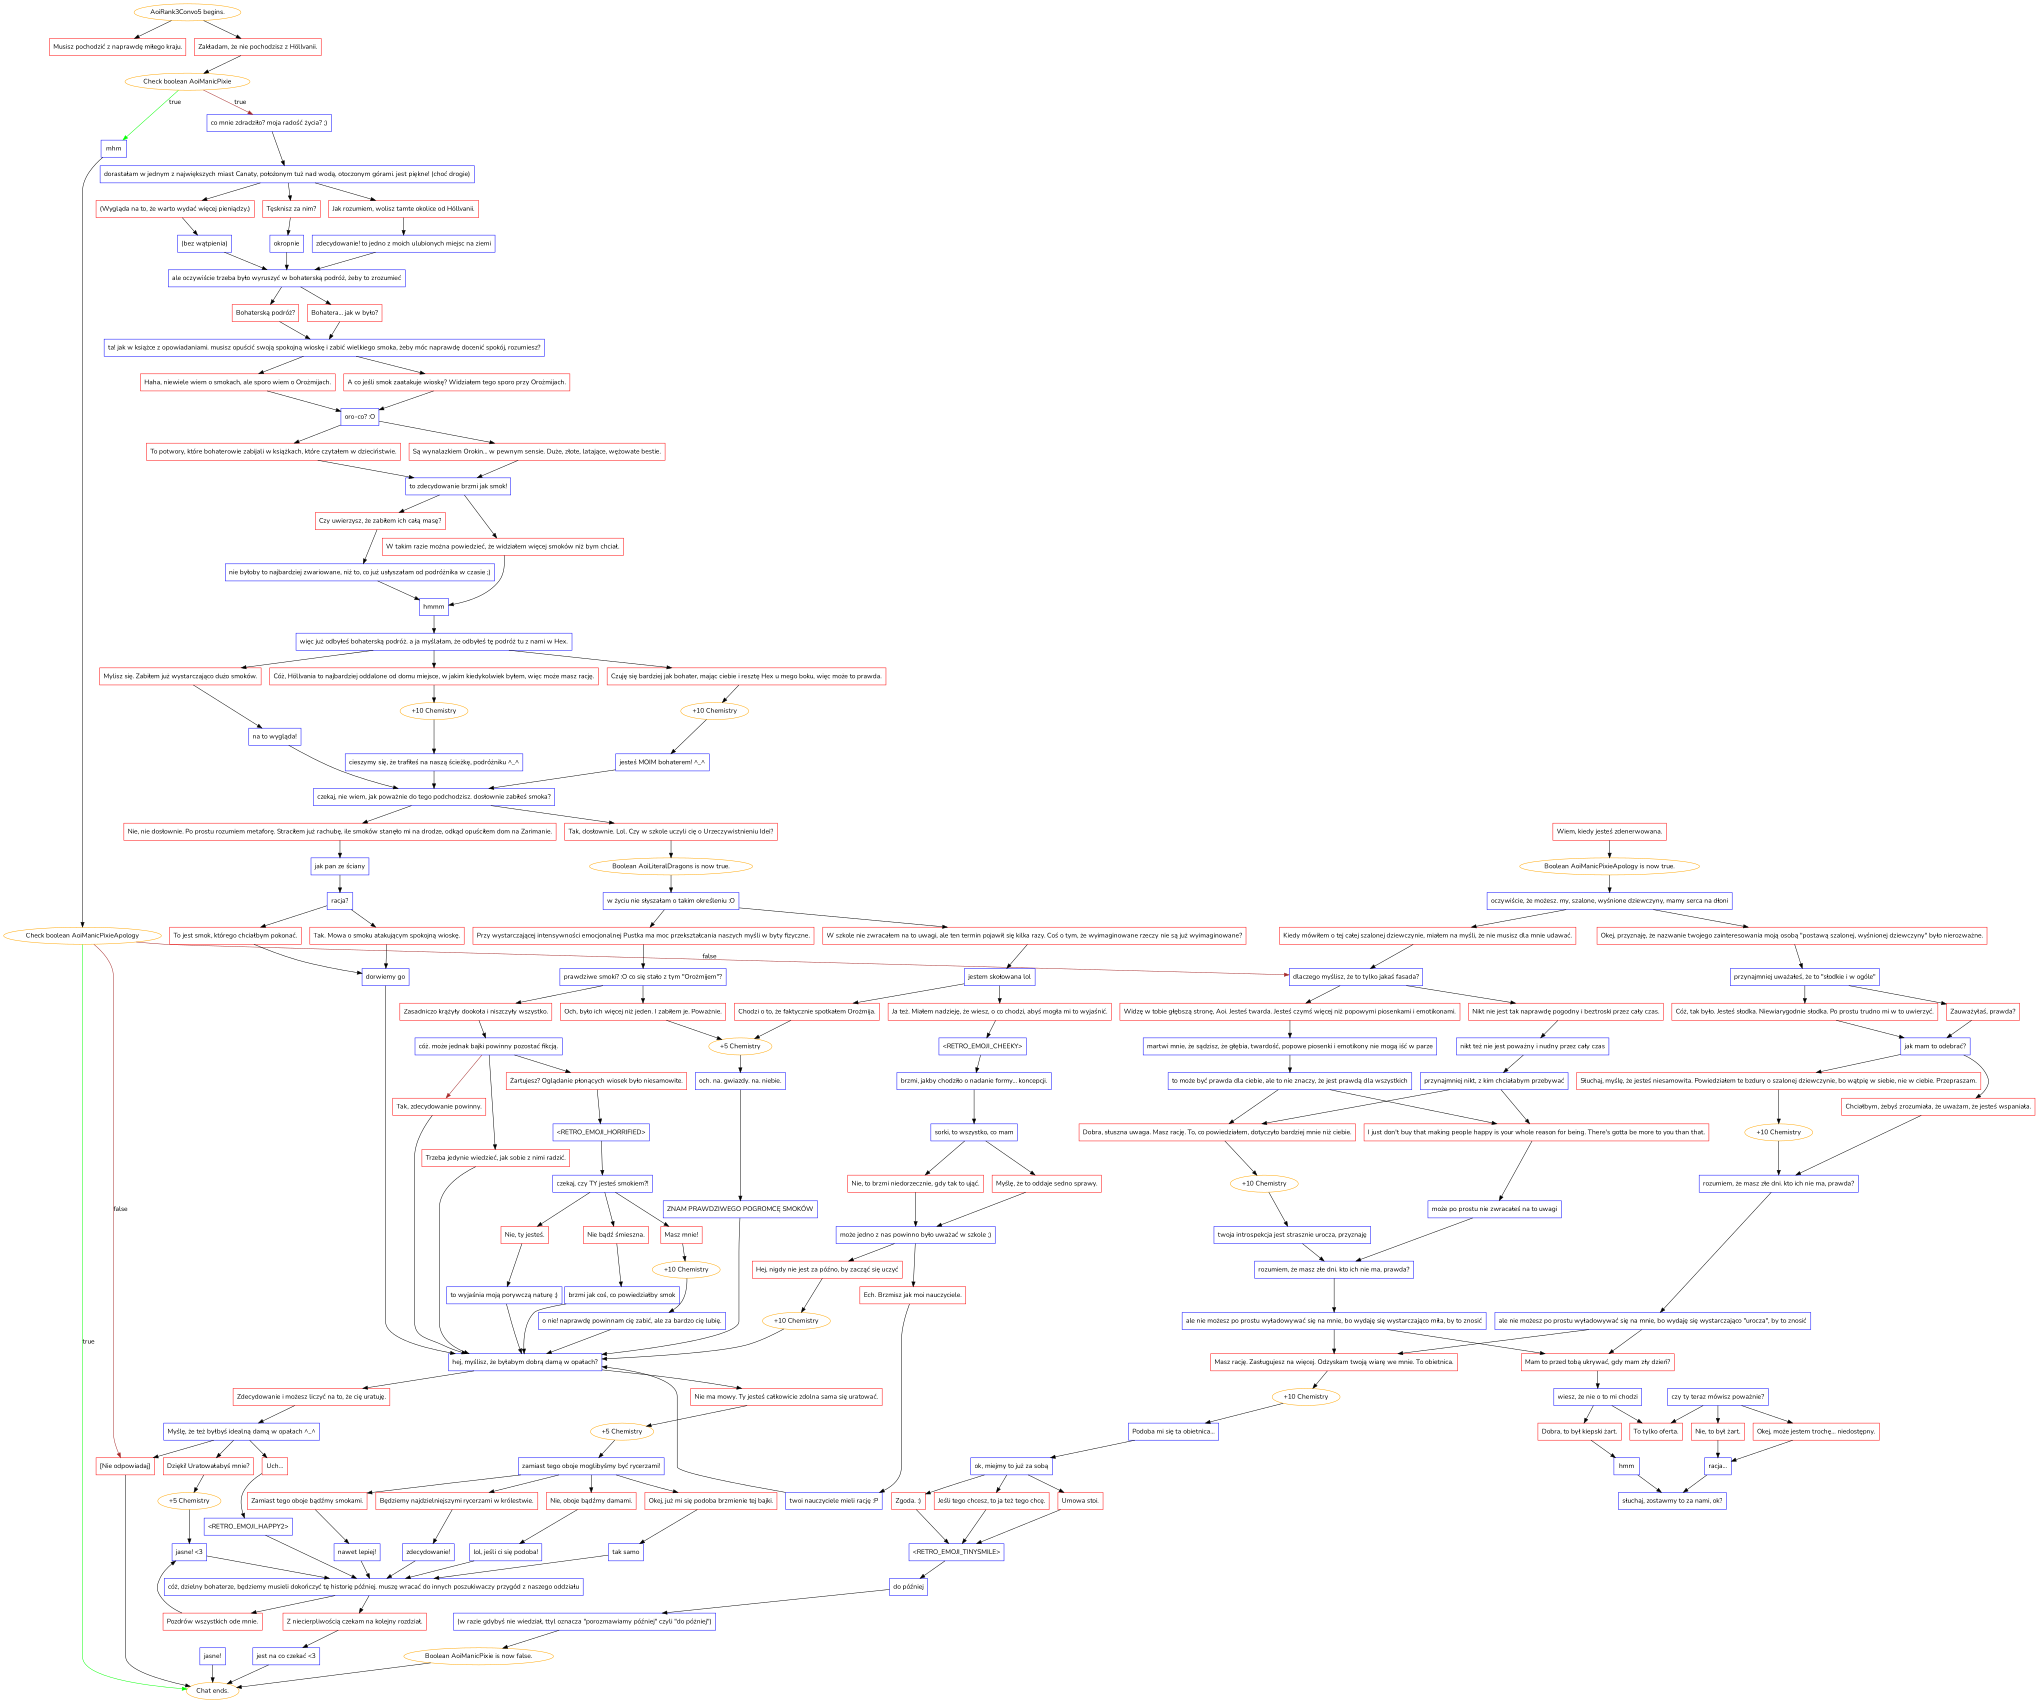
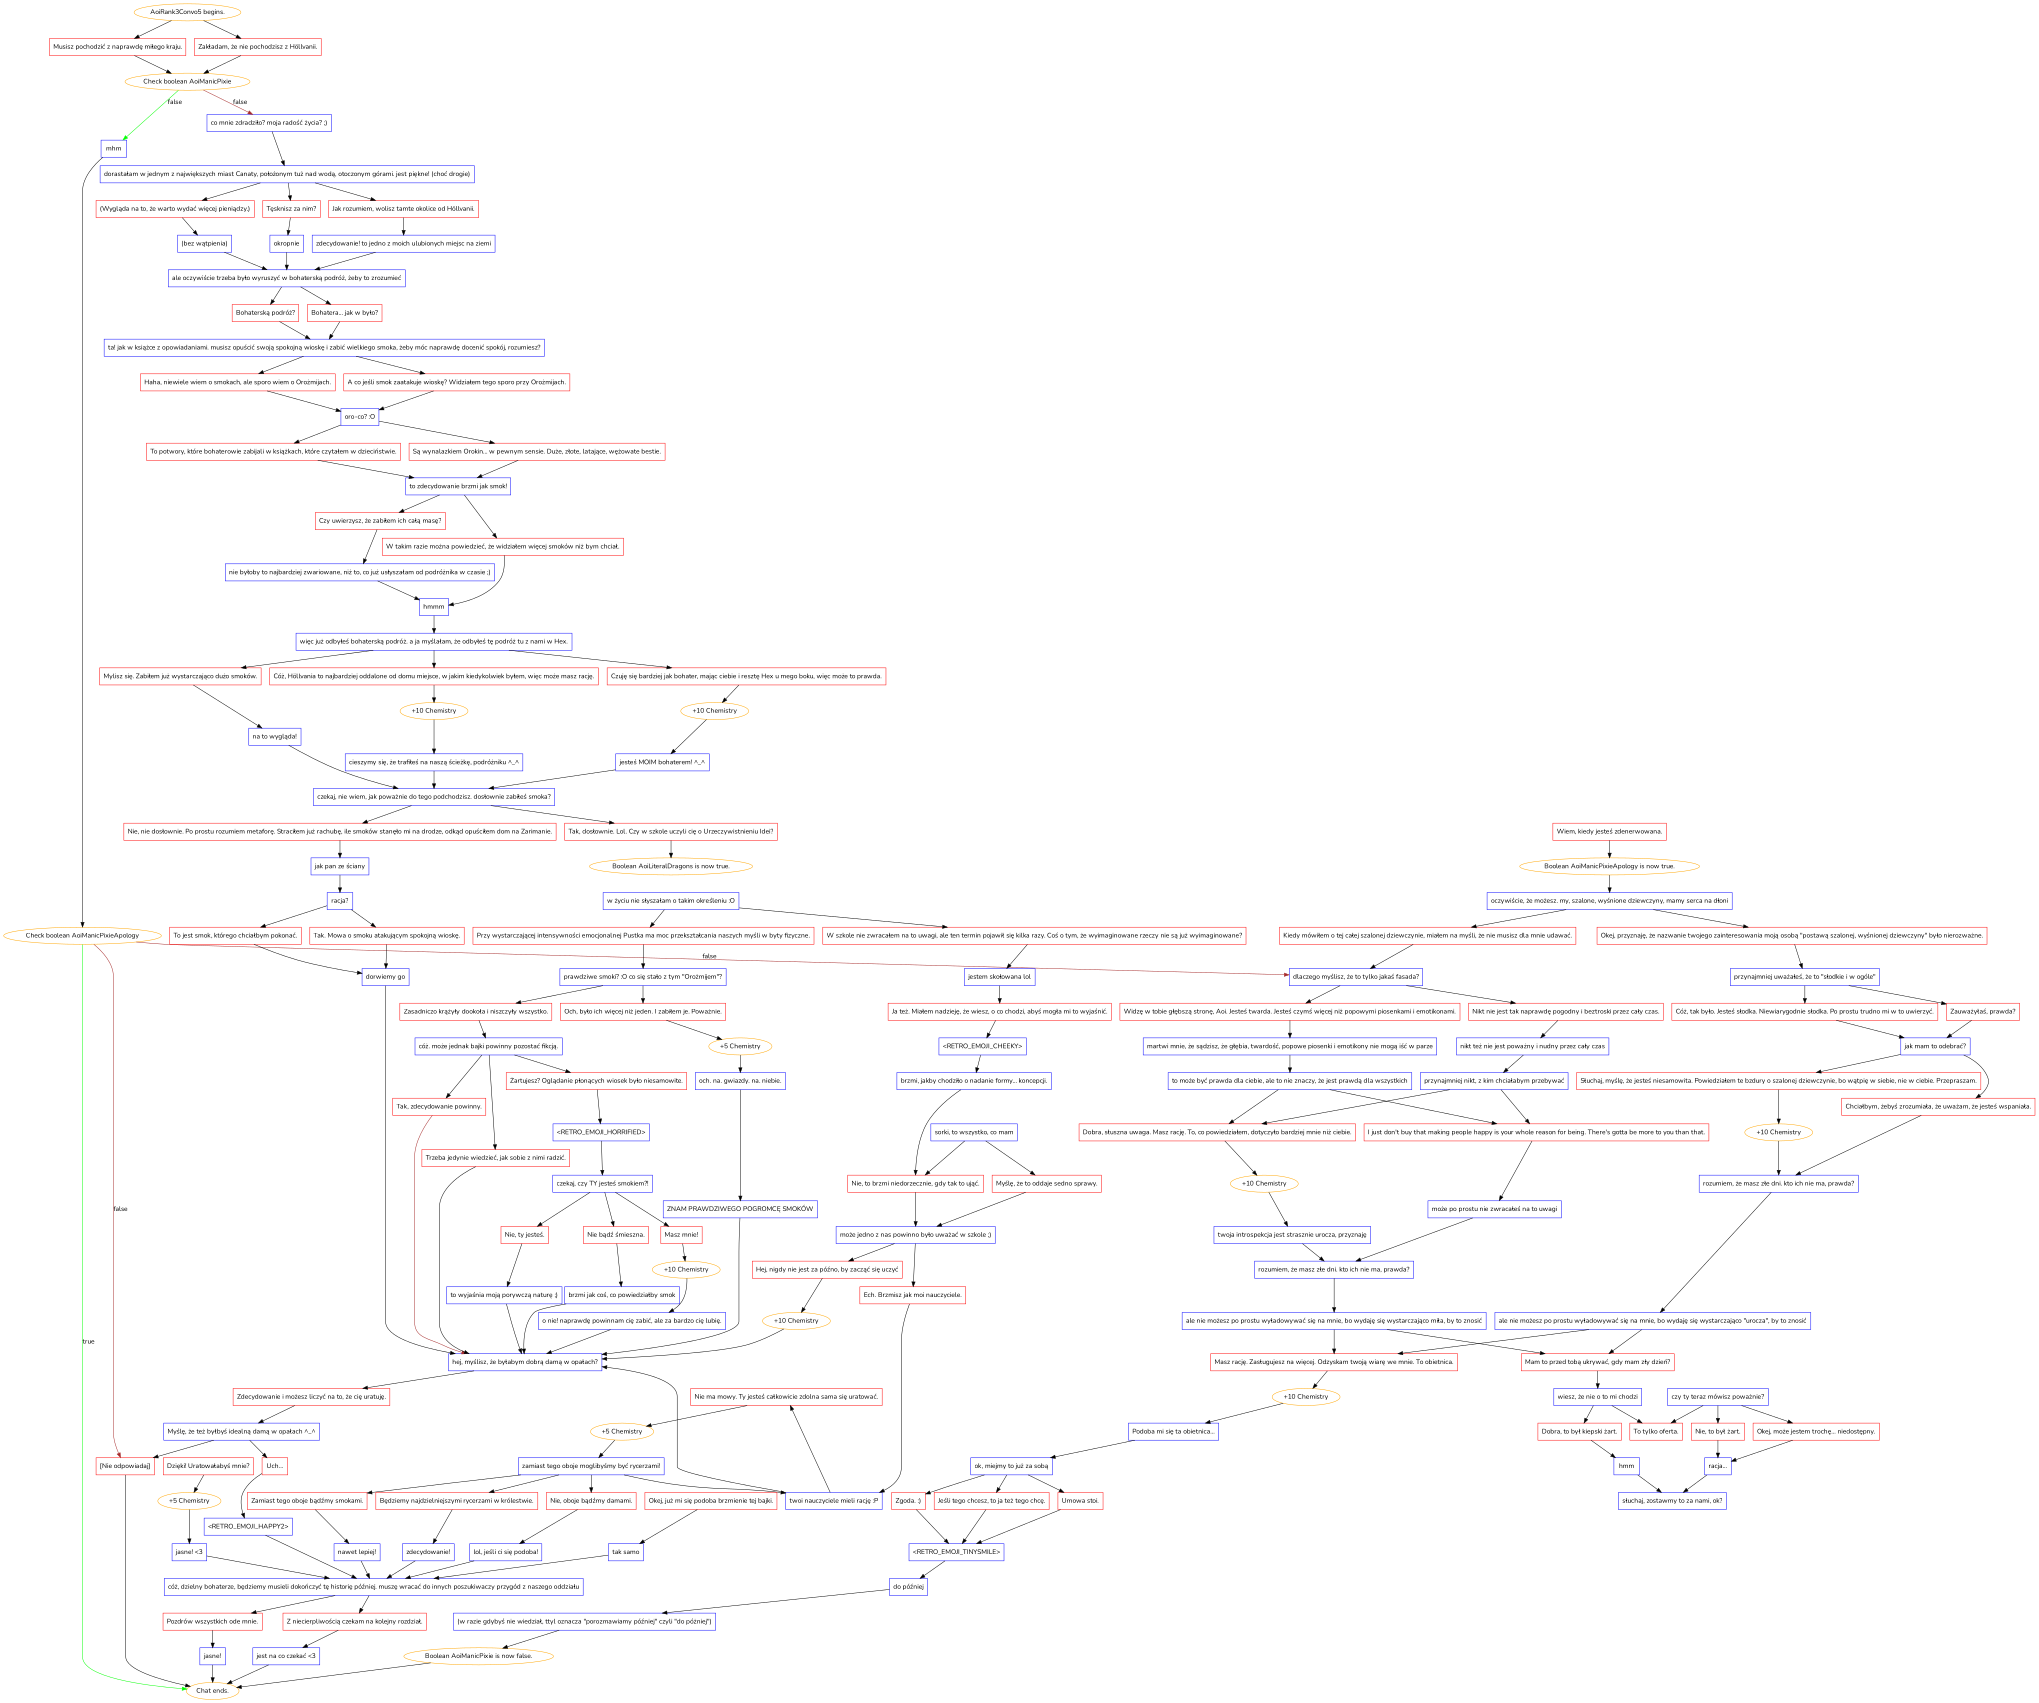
none -> (151, 63)
(175, 102) -> (175, 102)
(240, 102) -> (240, 102)
(671, 881) -> none
(807, 1012) -> none
(466, 1075) -> (466, 1075)
(974, 1104) -> (927, 1124)
(415, 1246) -> (415, 1246)
(670, 1378) -> (811, 1451)
(227, 1447) -> none
(645, 1484) -> (702, 1487)
(158, 1592) -> (213, 1637)
